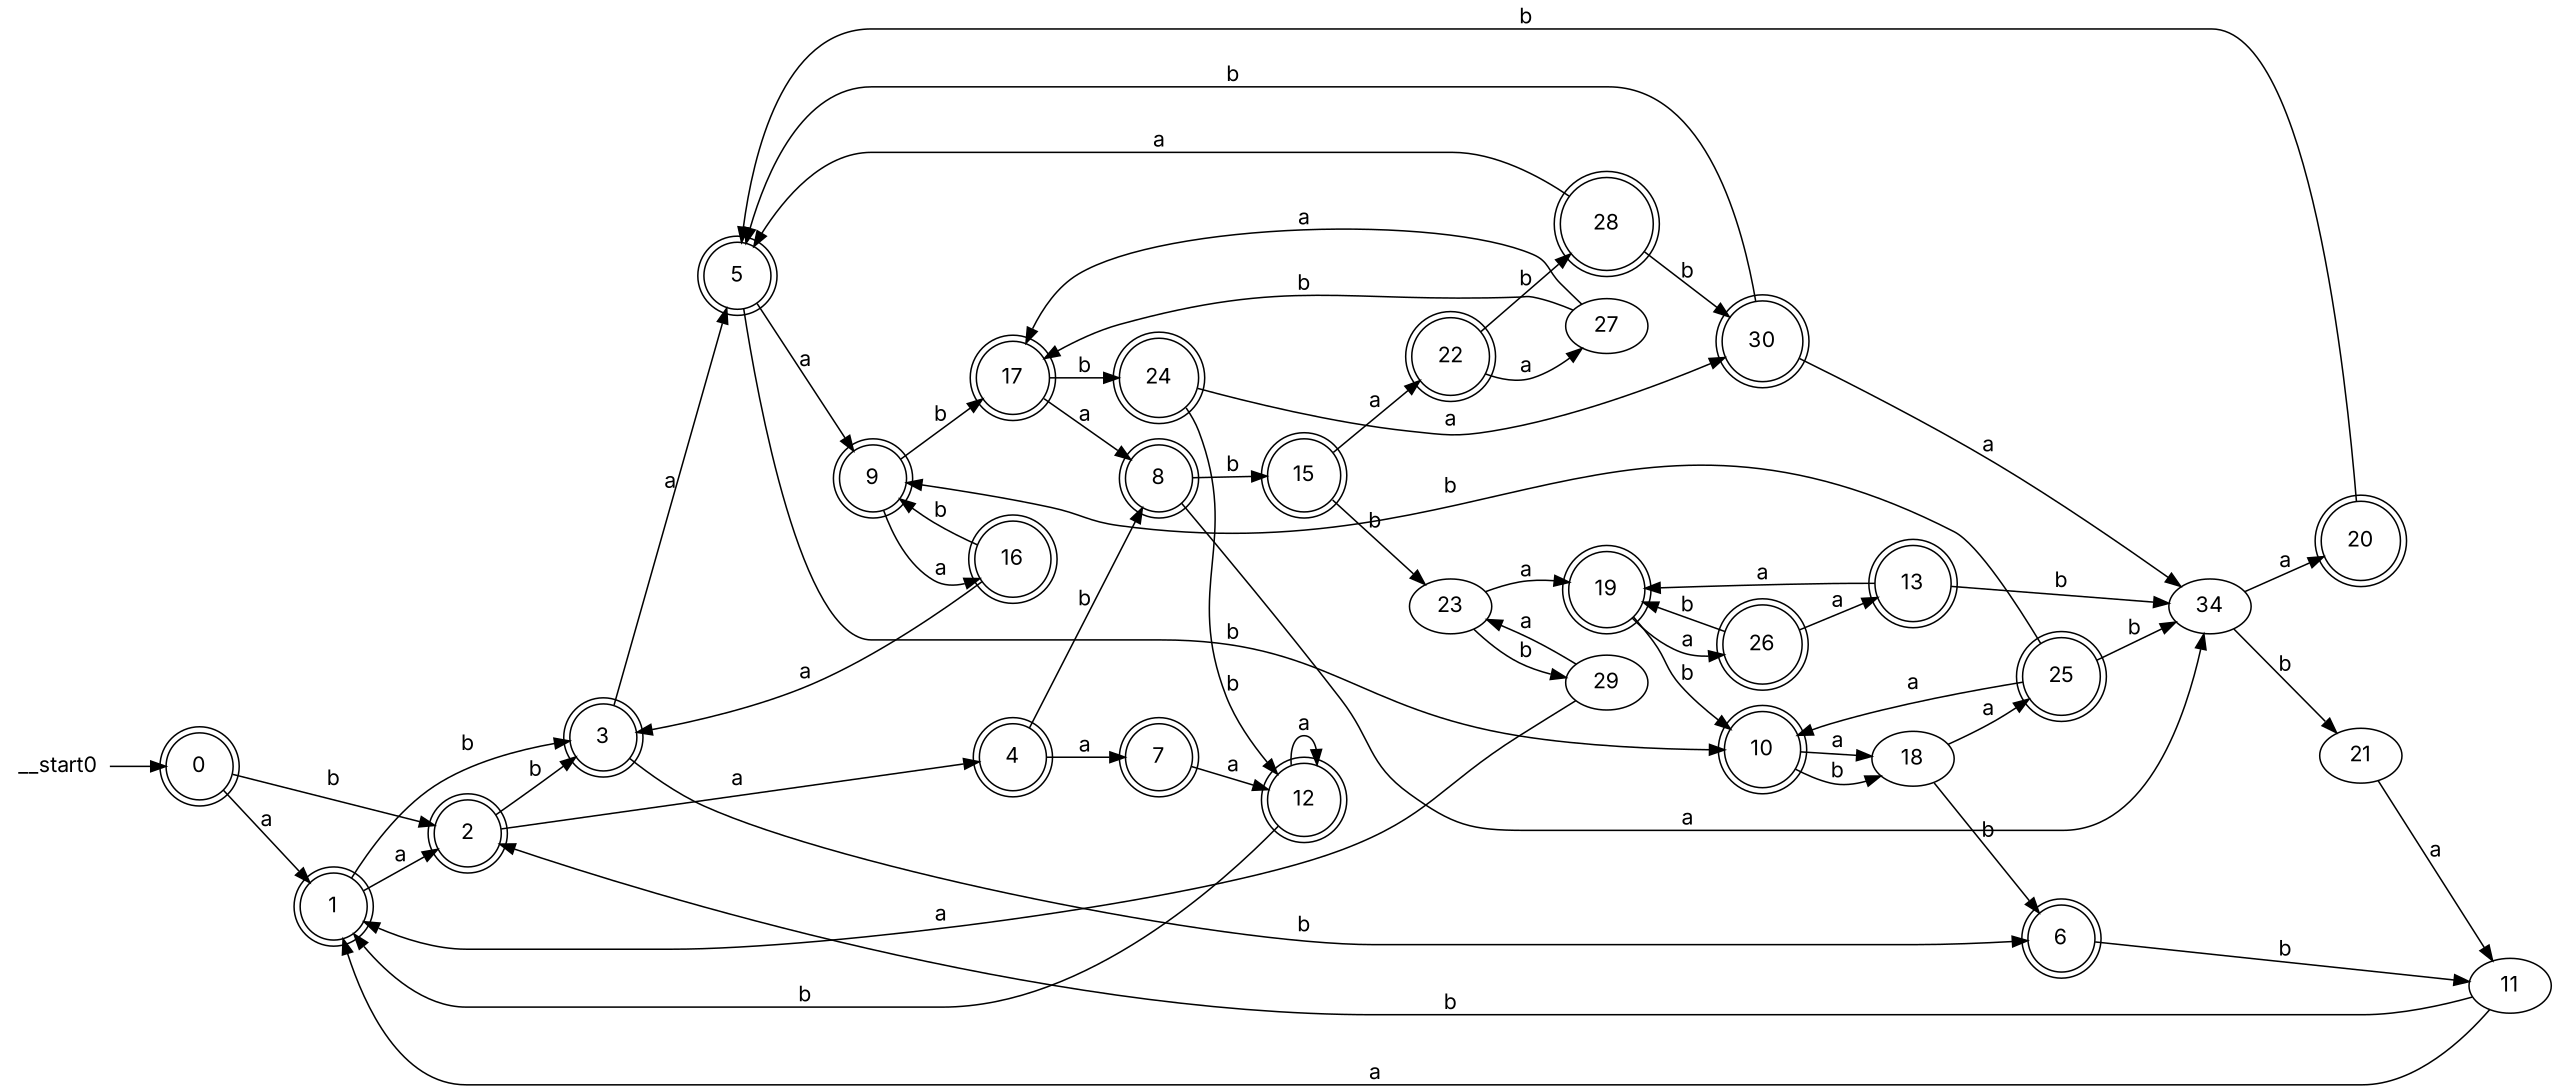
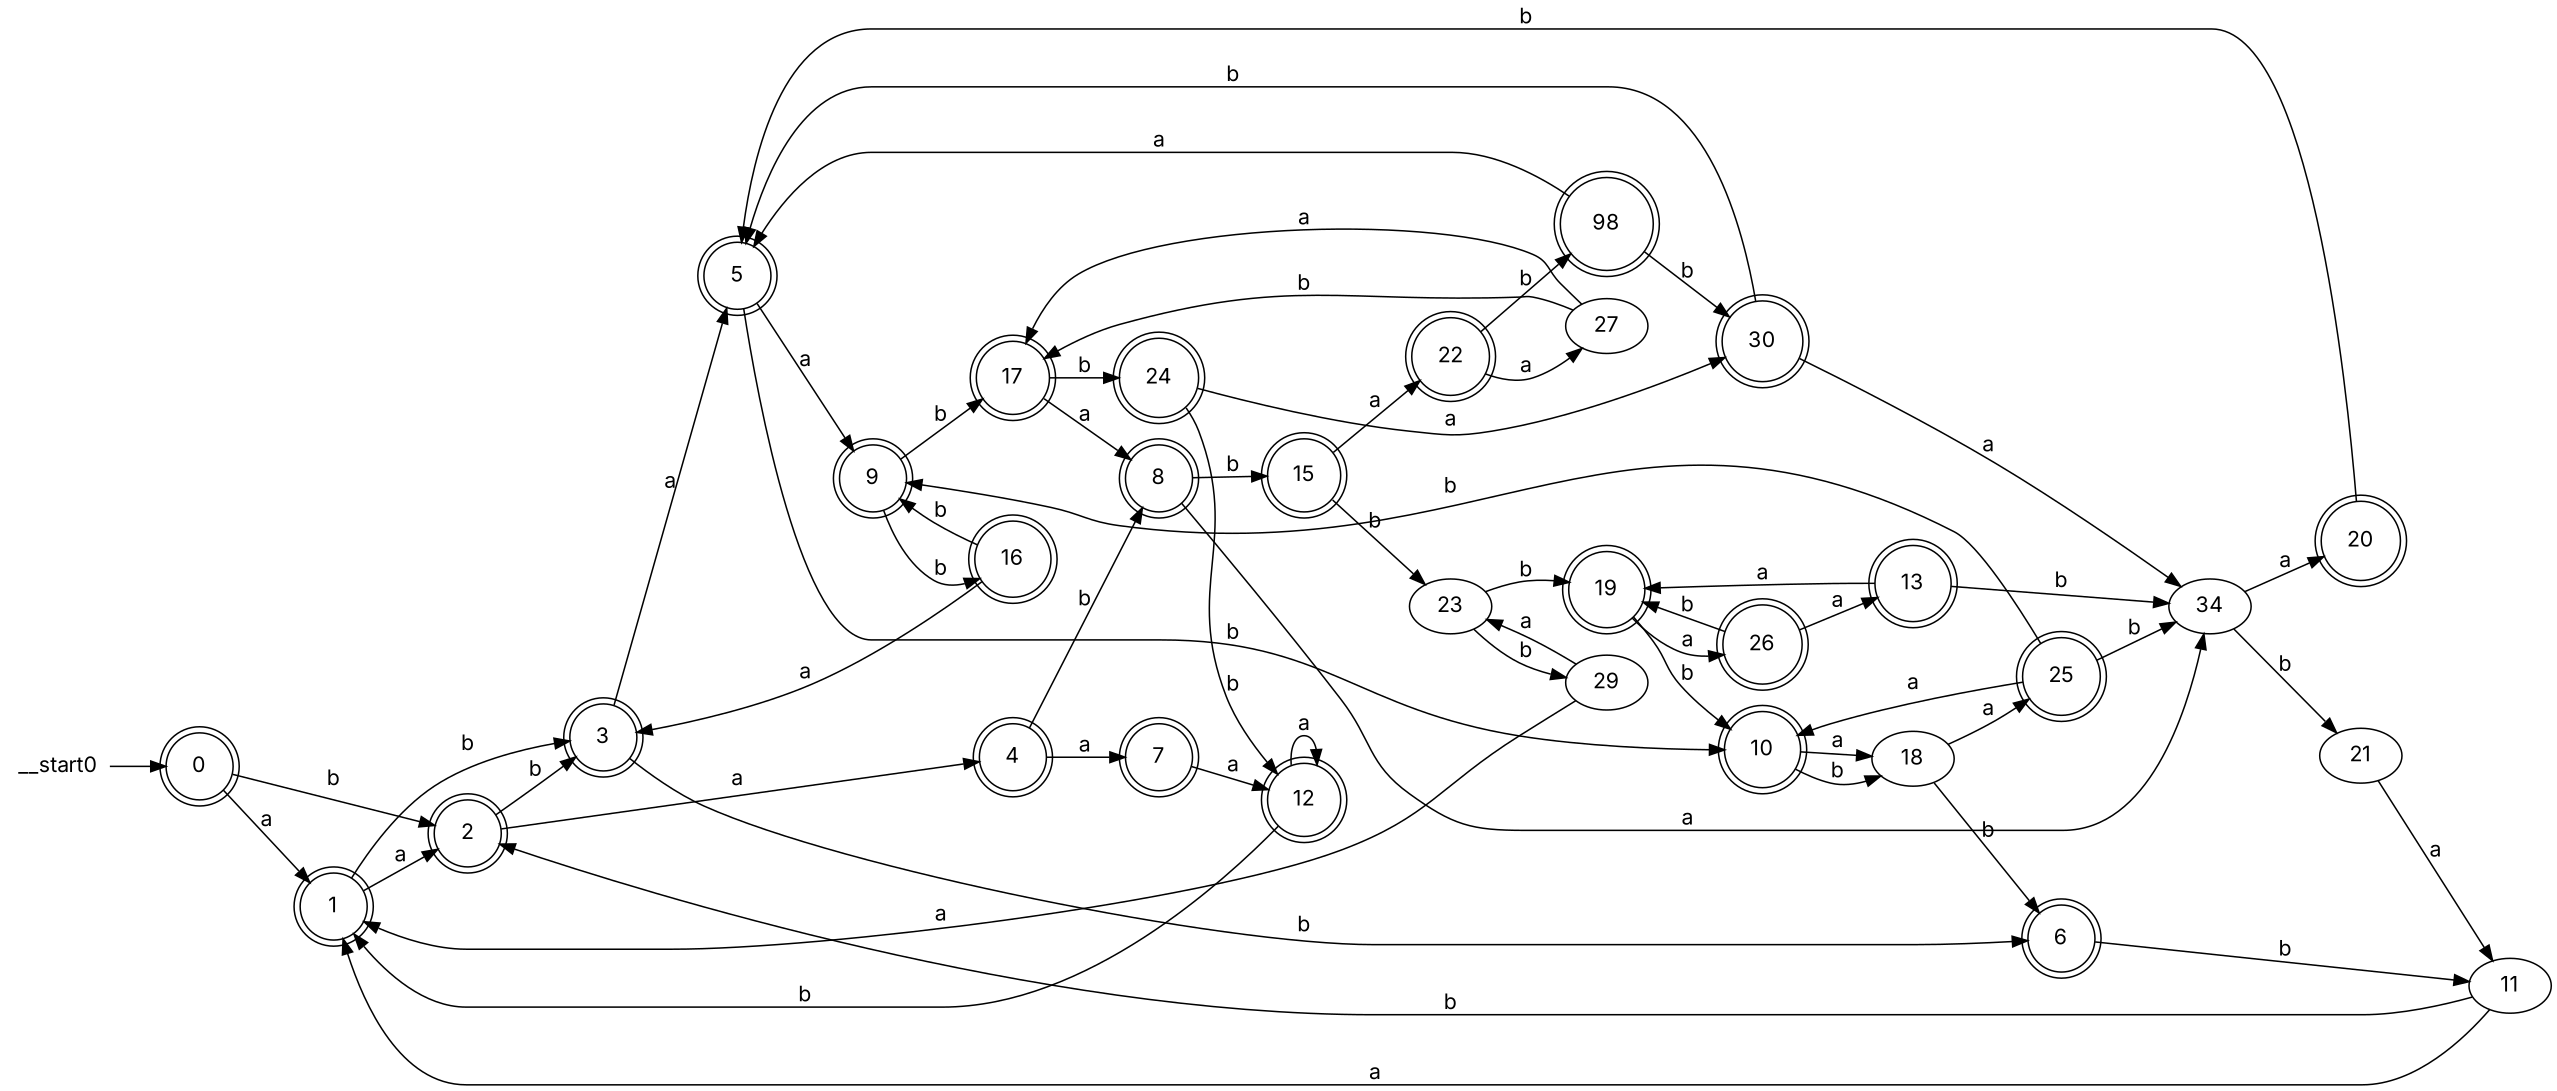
(1607, 224) -> (1607, 224)
(941, 569) -> (941, 569)
(1526, 571) -> (1526, 571)
